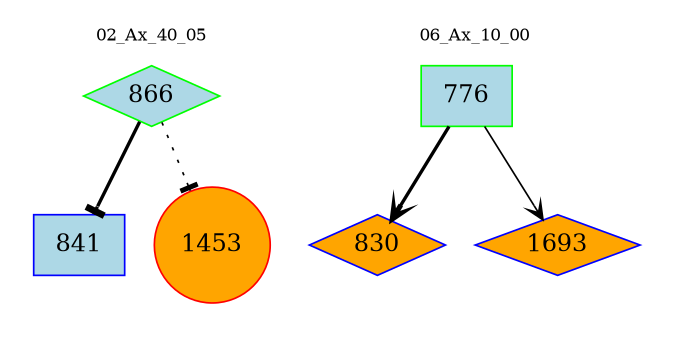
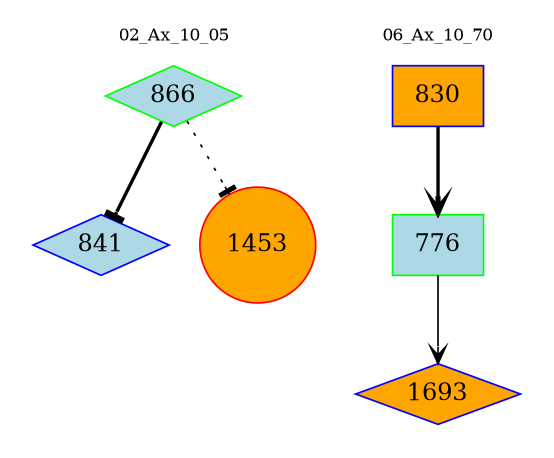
(152, 36) -> (174, 36)
(475, 36) -> (438, 36)
(425, 166) -> (438, 162)
(79, 245) -> (101, 245)
(377, 245) -> (438, 96)
